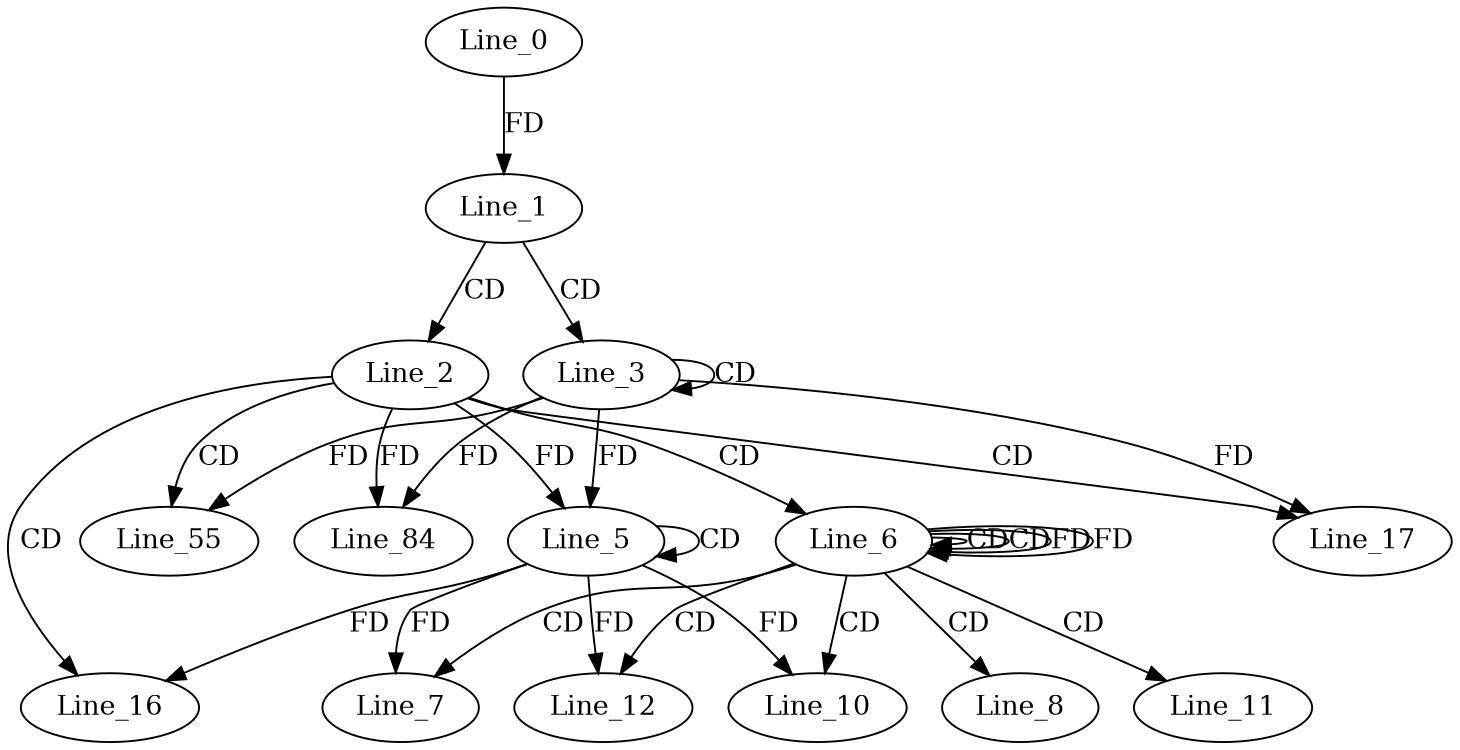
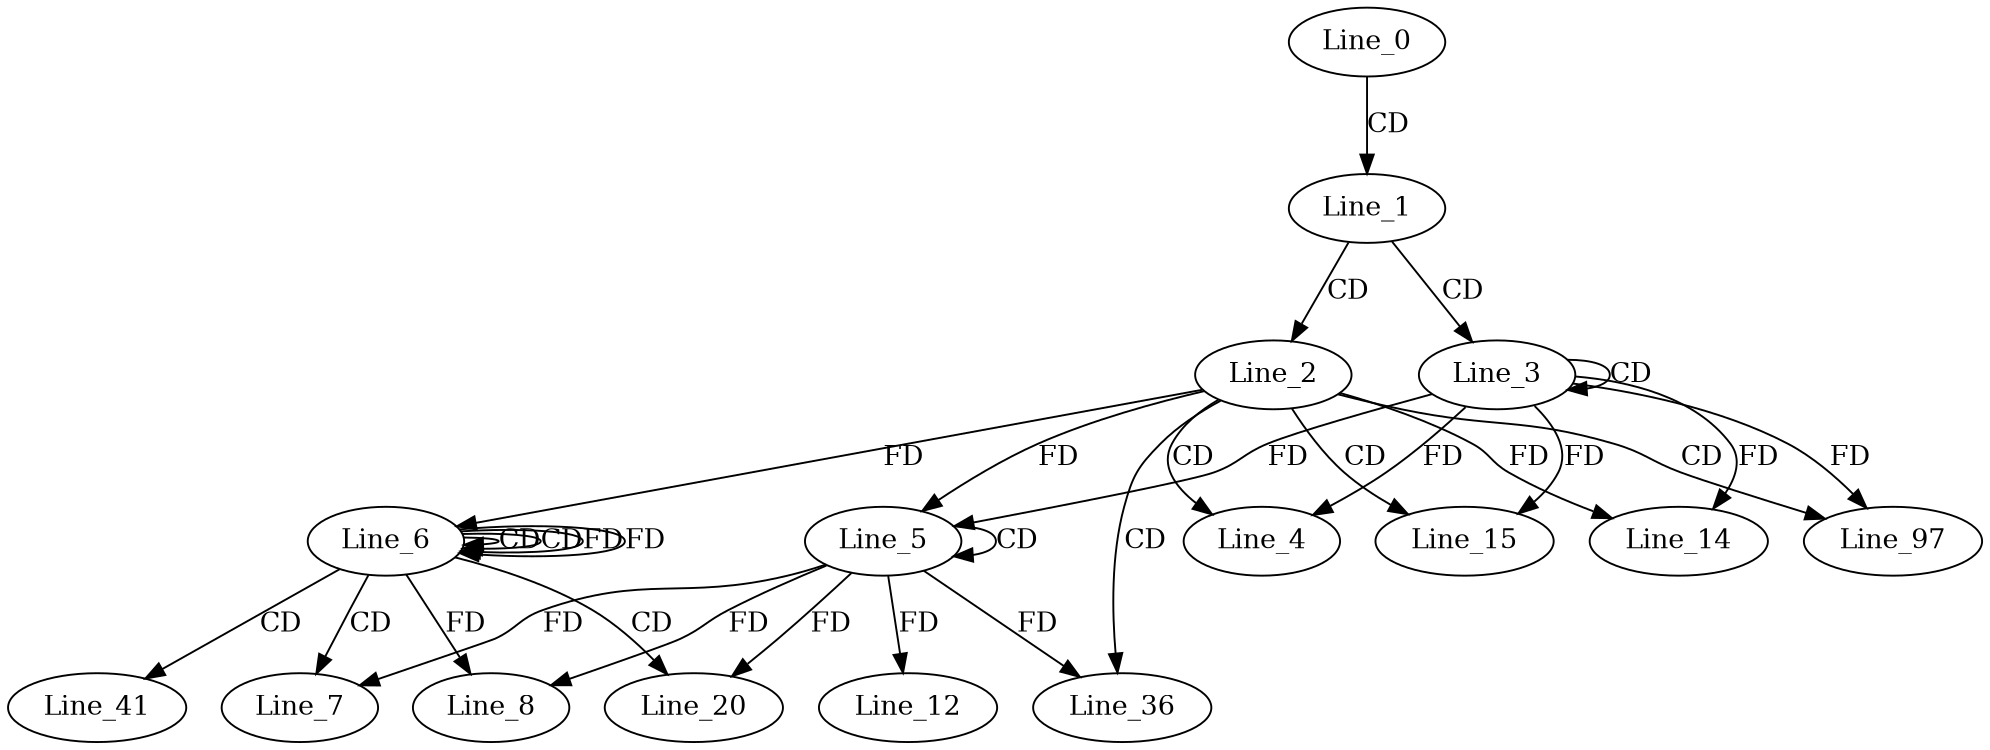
(525, 125) -> (1388, 125)
(739, 458) -> (904, 458)
(169, 541) -> (1465, 541)
(383, 541) -> (1679, 541)
none -> (1262, 541)
(1363, 541) -> (1893, 541)
(690, 602) -> none
(969, 624) -> (466, 624)
none -> (700, 628)
(110, 708) -> (1122, 708)
(818, 708) -> (694, 708)
(1223, 708) -> (97, 708)
